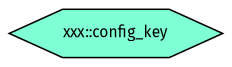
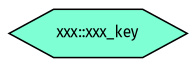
(116, 33) -> (98, 33)
